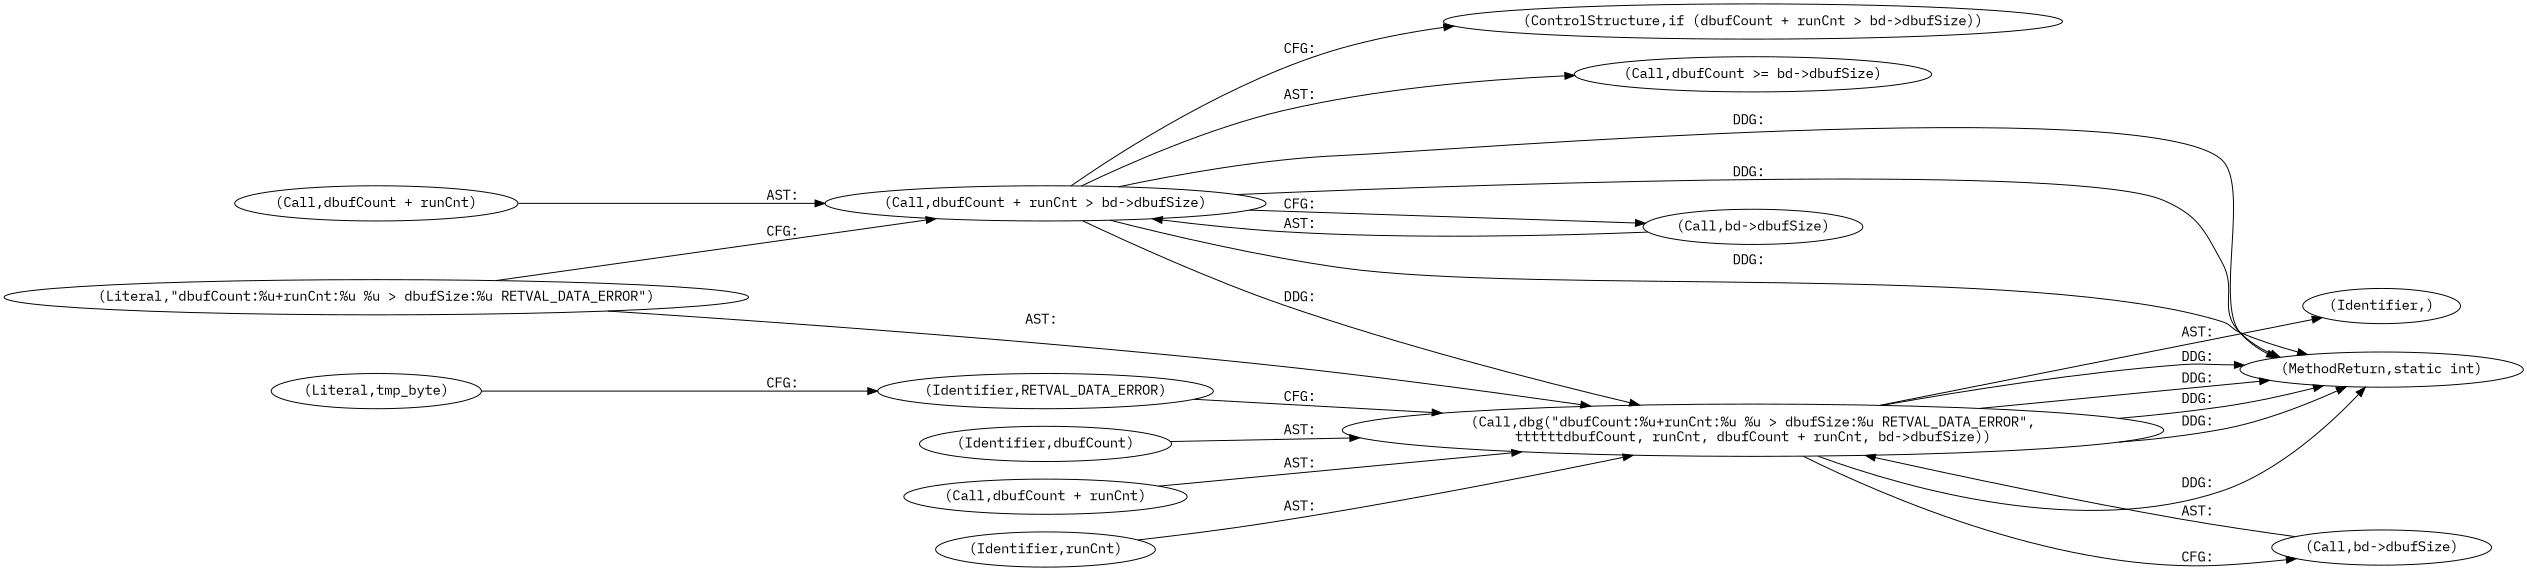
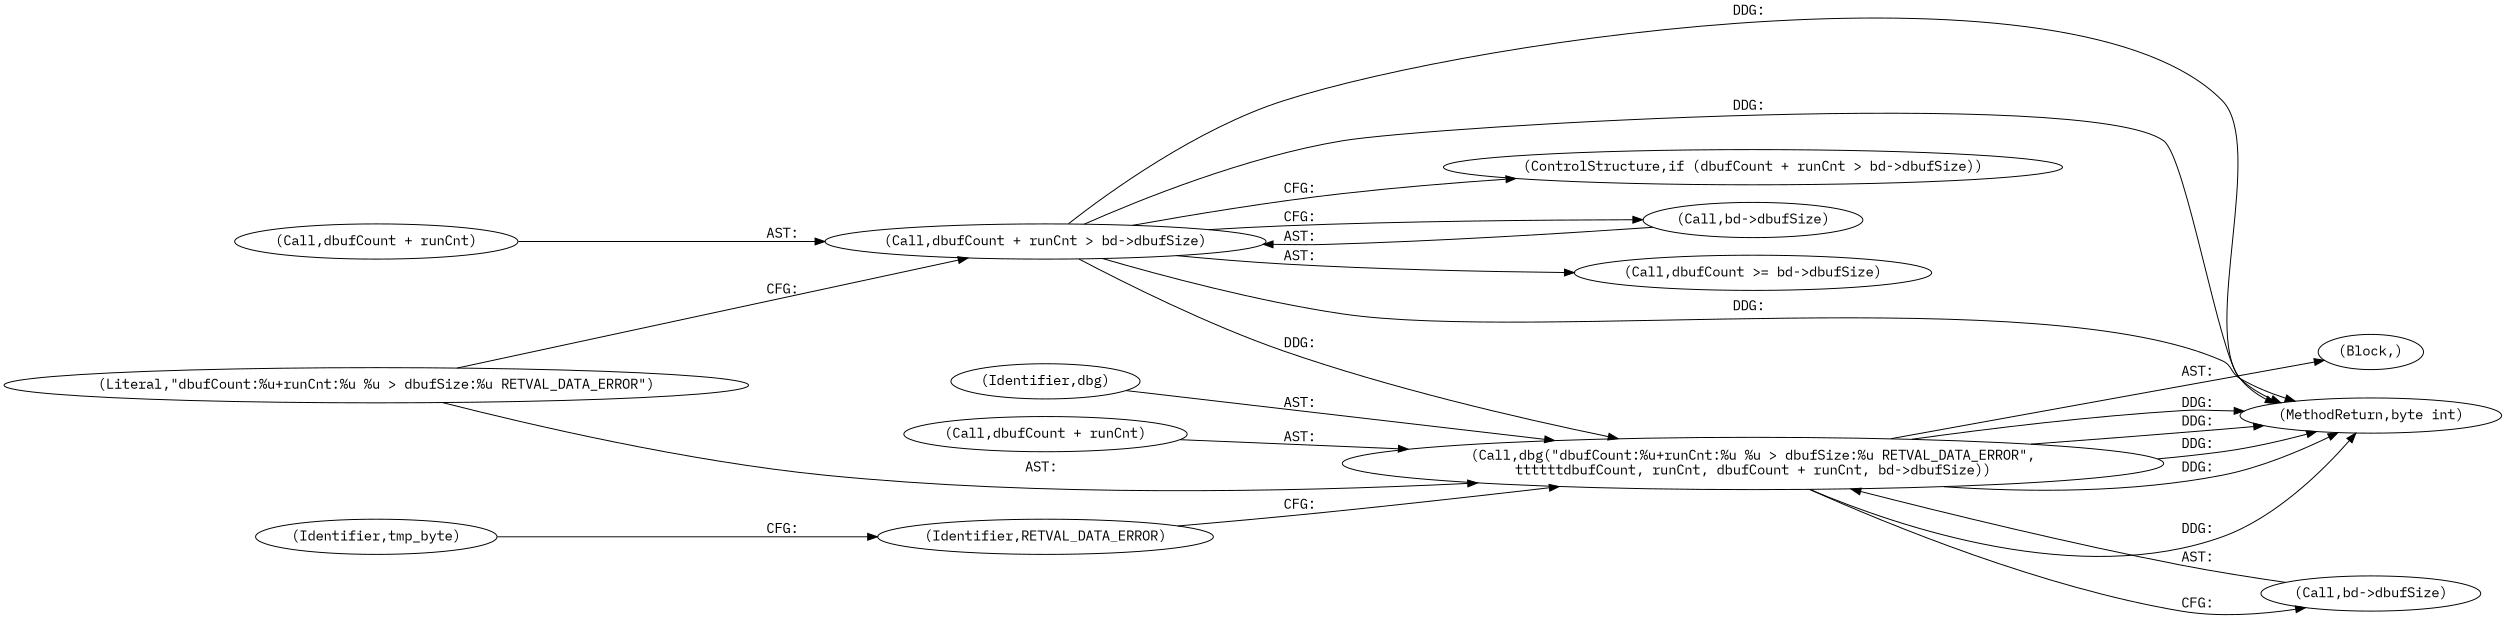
(2382, 306) -> (2371, 352)
(2382, 370) -> (2371, 416)
(376, 391) -> (376, 537)
(1046, 444) -> (1046, 381)
(1046, 550) -> none
